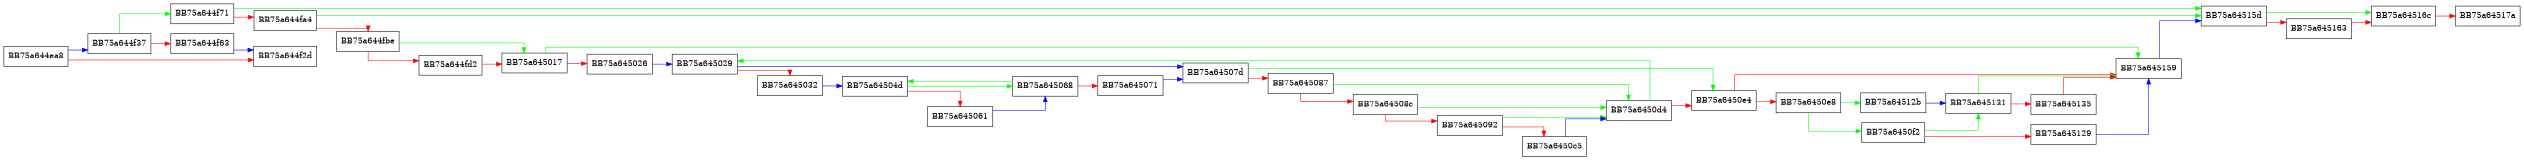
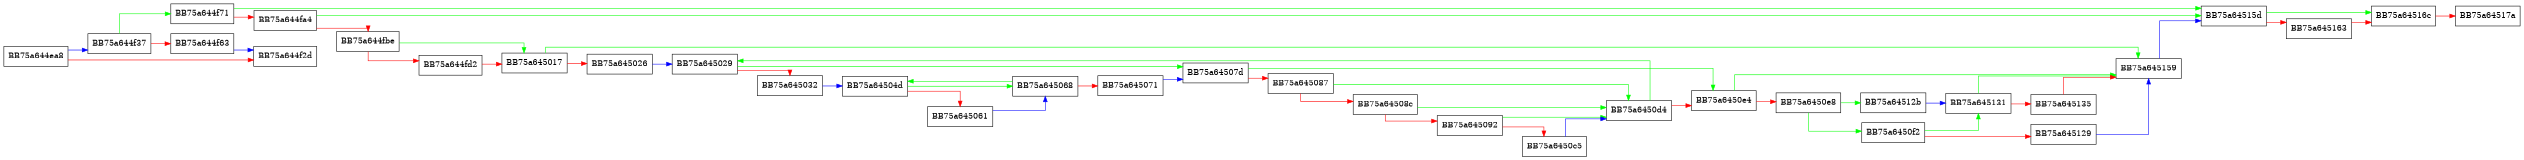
(957, 67) -> (957, 67)
(1915, 75) -> (1915, 75)
